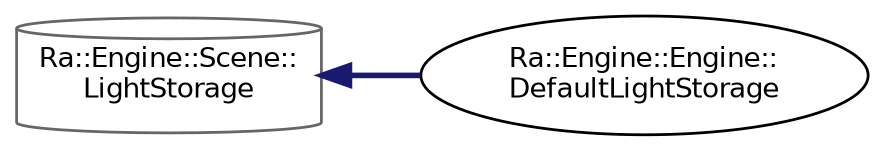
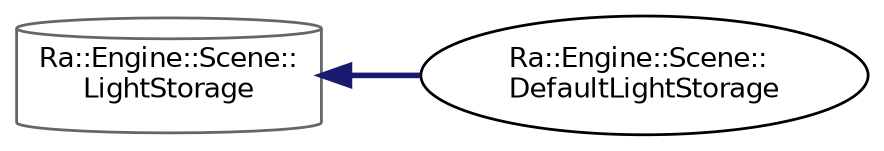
(645, 75) -> (645, 75)
